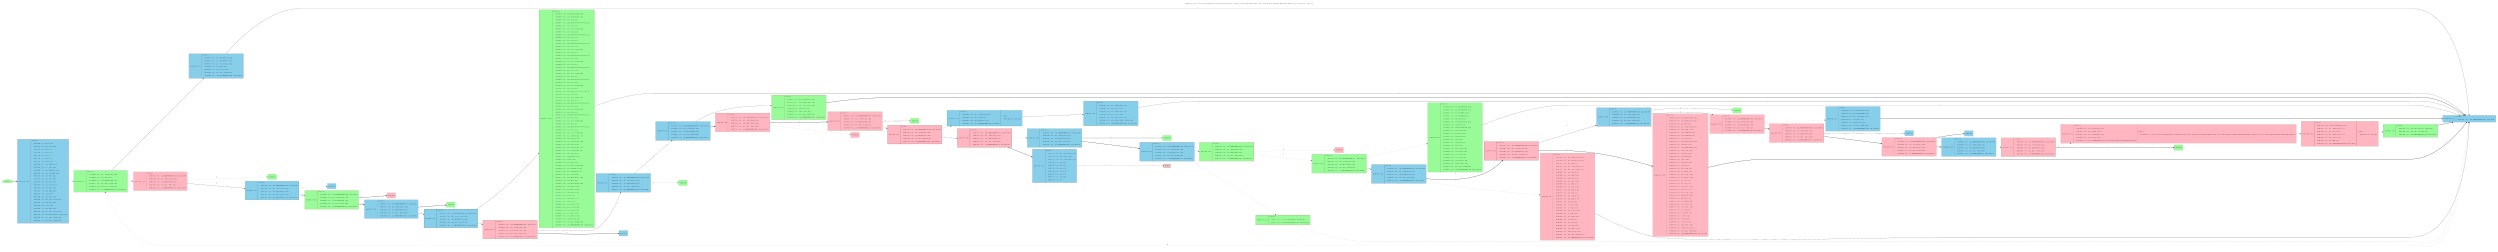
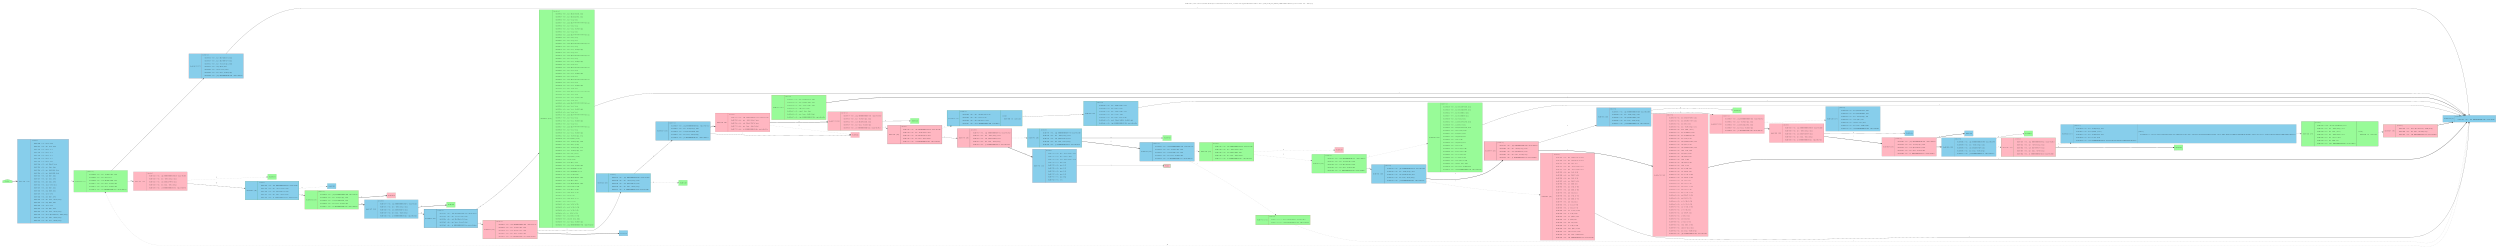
(732, 108) -> (780, 136)
(2161, 119) -> none
(2410, 131) -> (2410, 131)
none -> (2028, 133)
(2178, 134) -> (2178, 134)
(2340, 134) -> (2340, 134)
